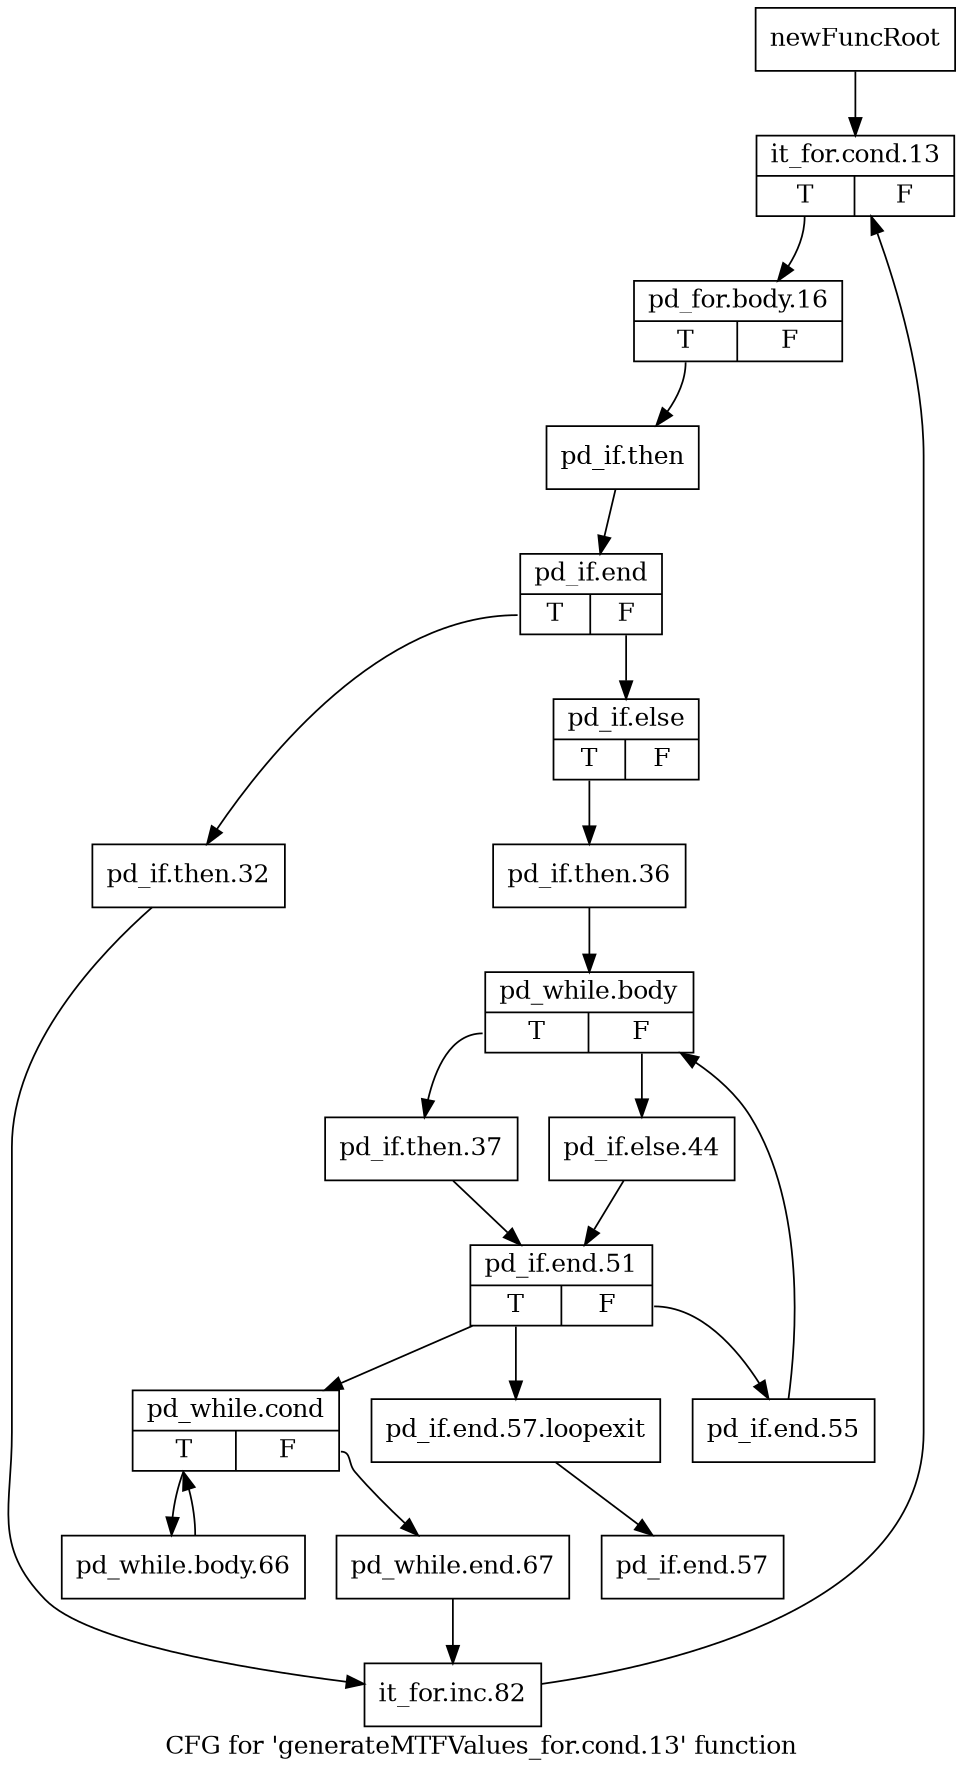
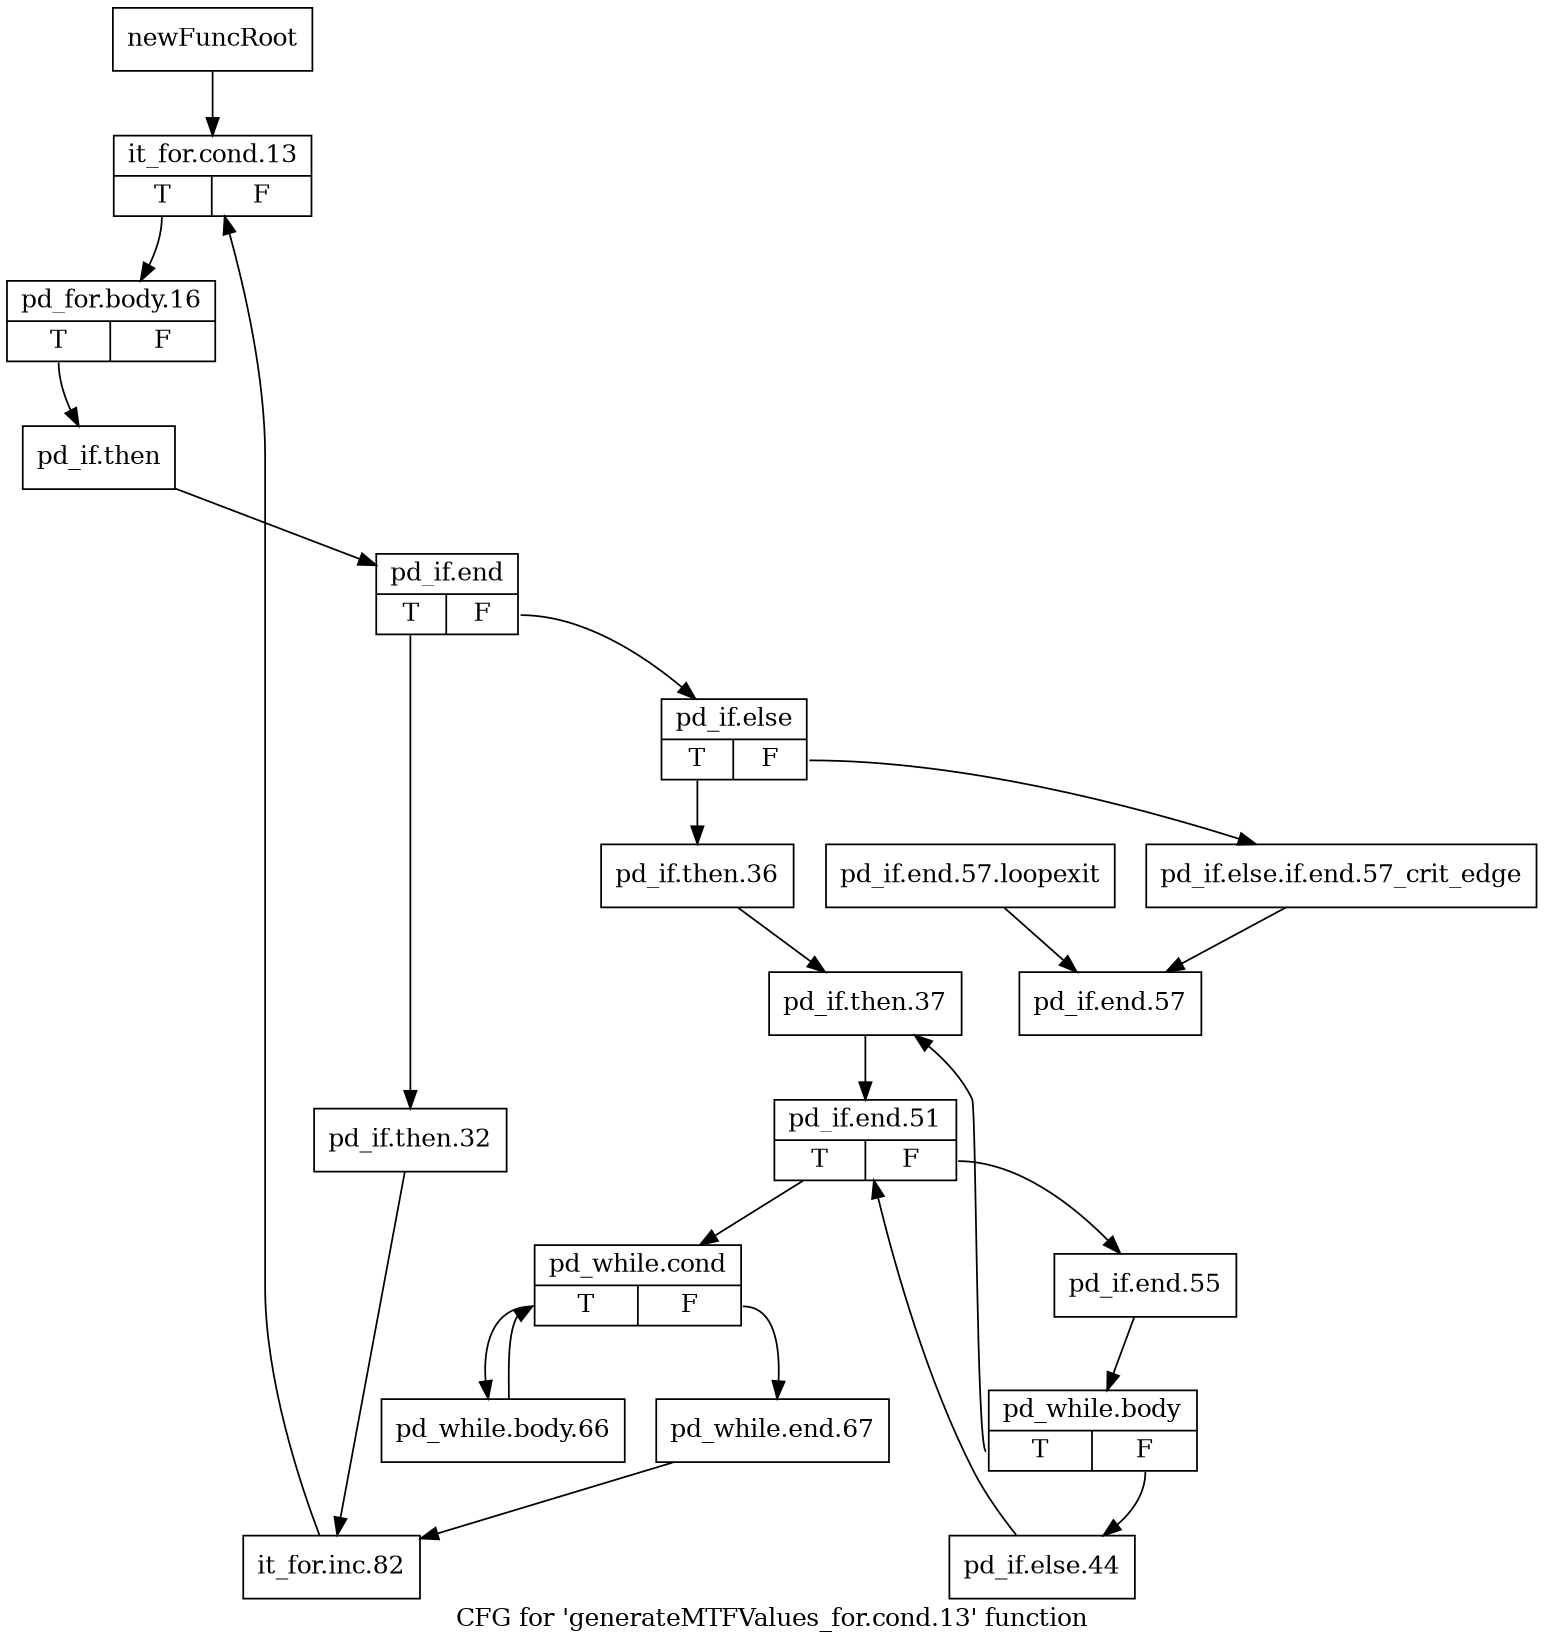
none -> (1341, 876)
(589, 931) -> (774, 935)
(516, 1354) -> none
